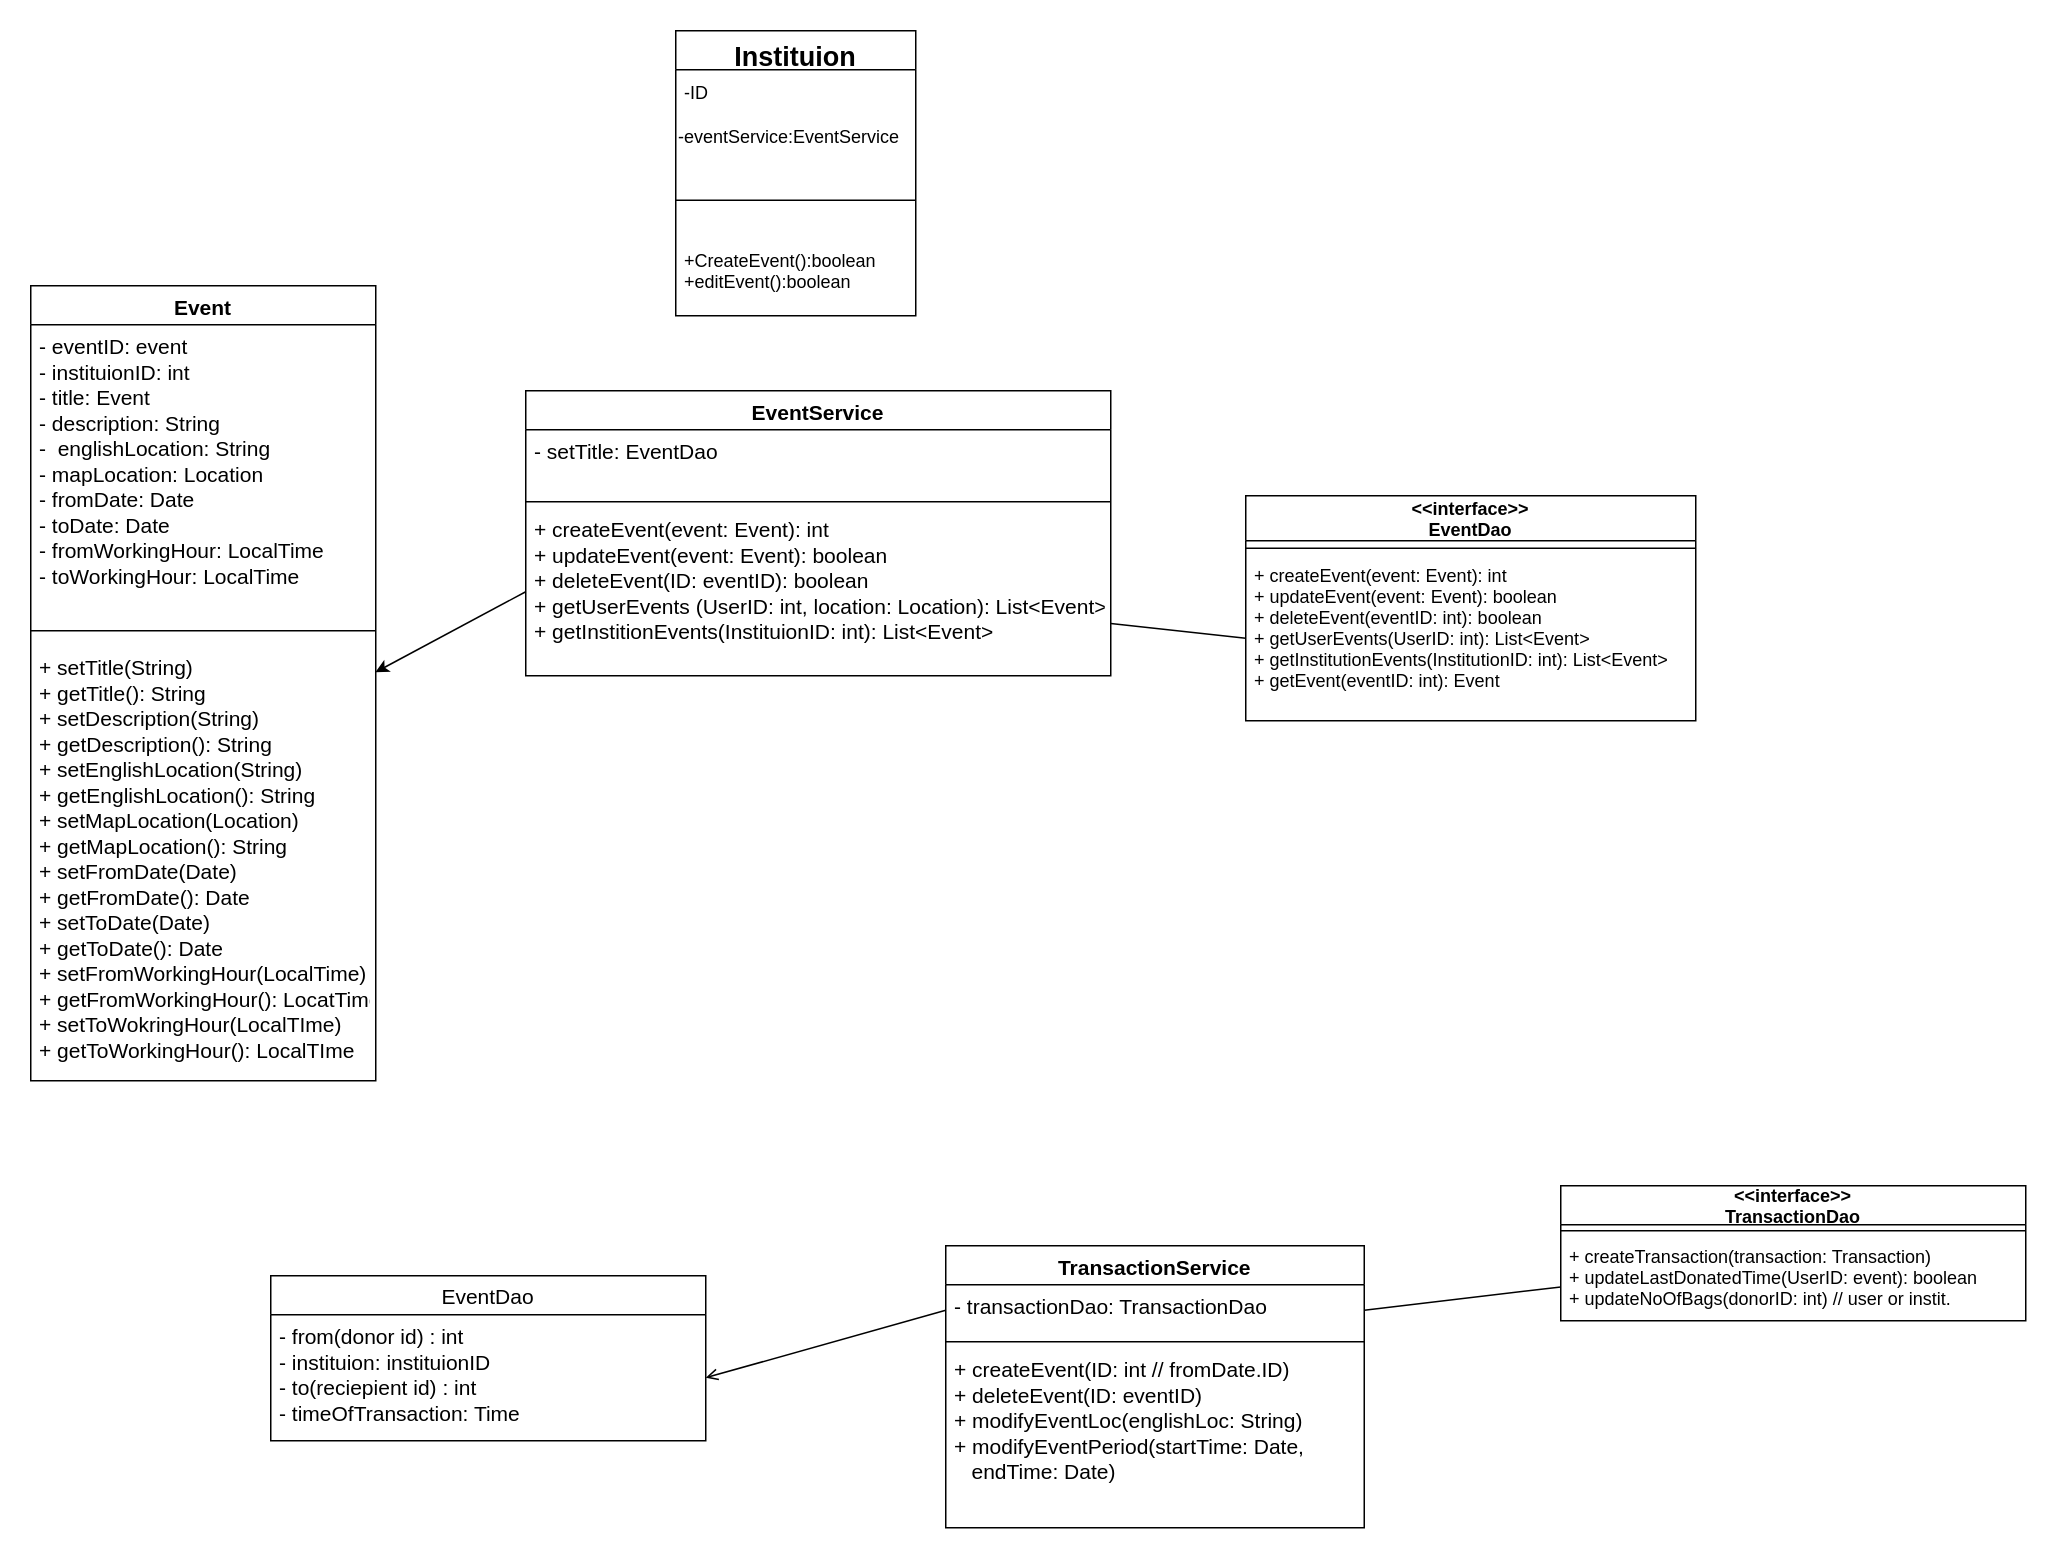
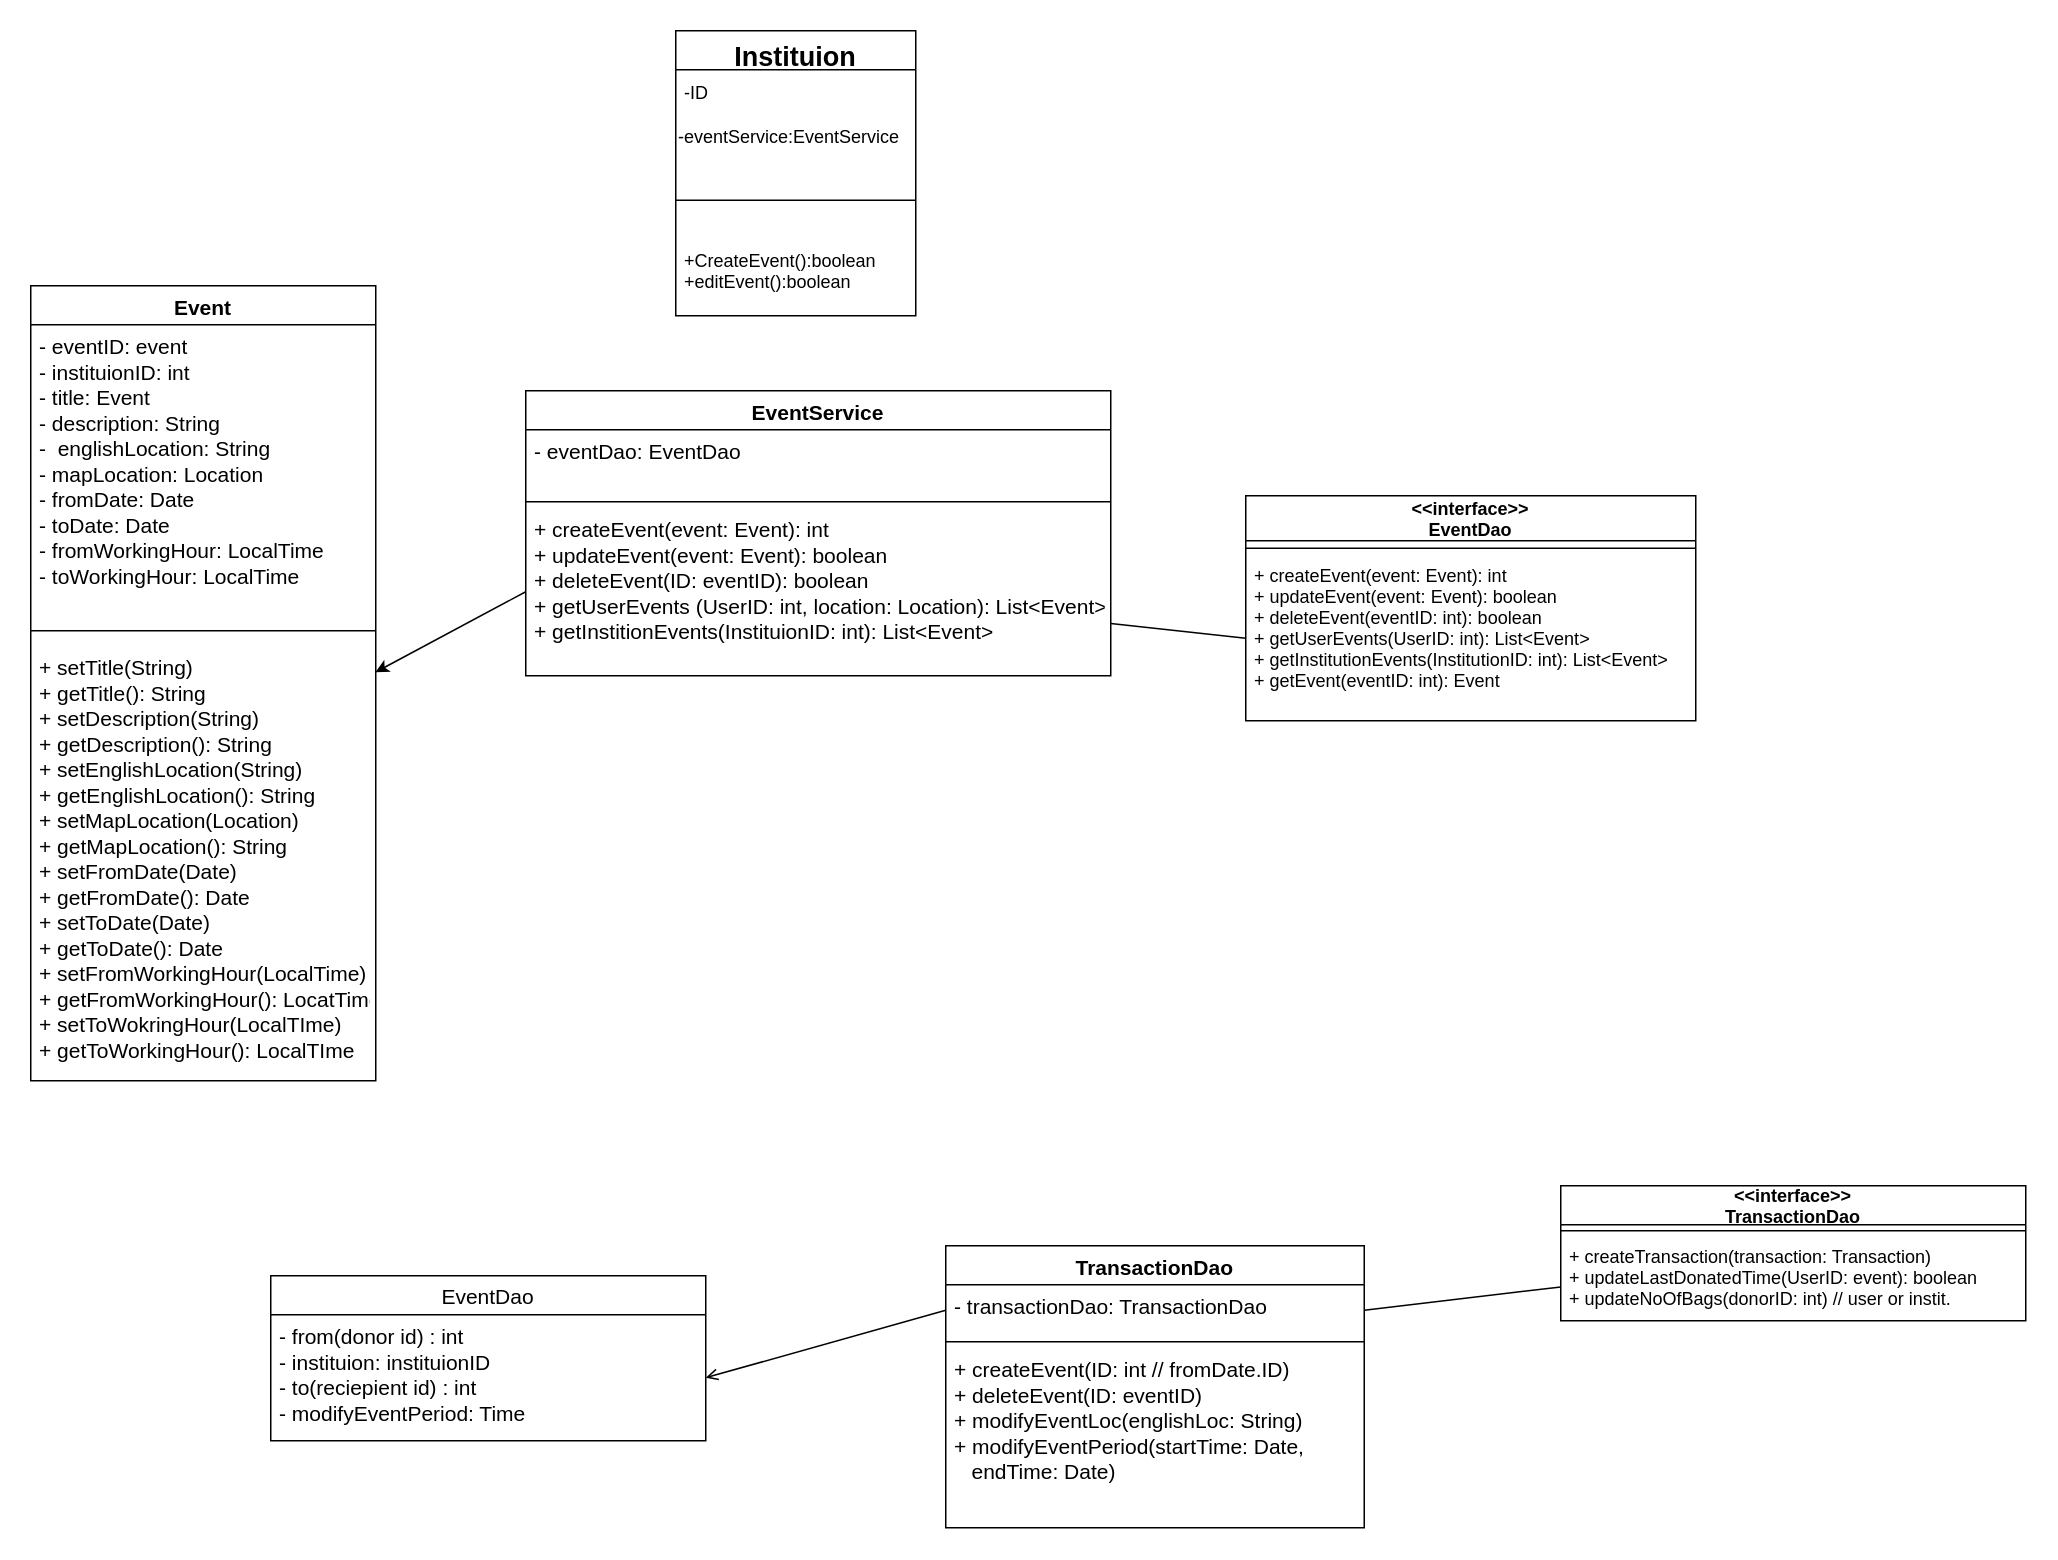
(638, 452) -> (643, 452)
(1154, 1268) -> (1154, 1268)
(389, 1337) -> (389, 1337)
